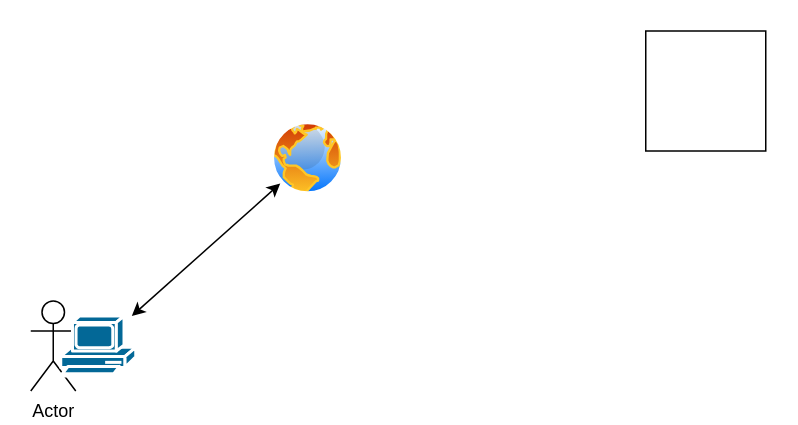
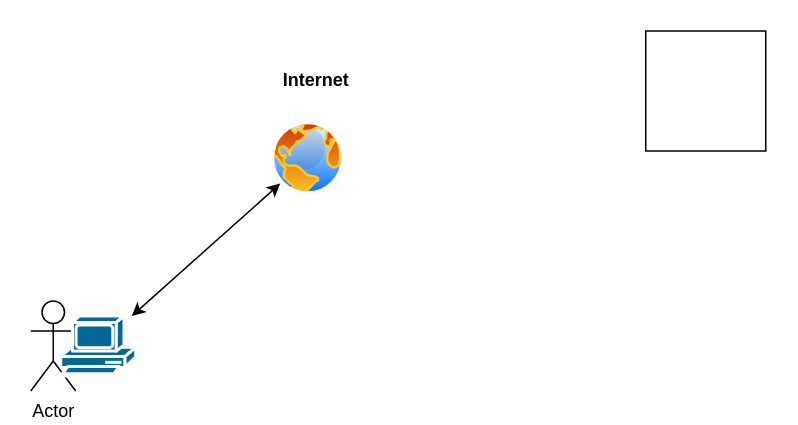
none -> (316, 80)
